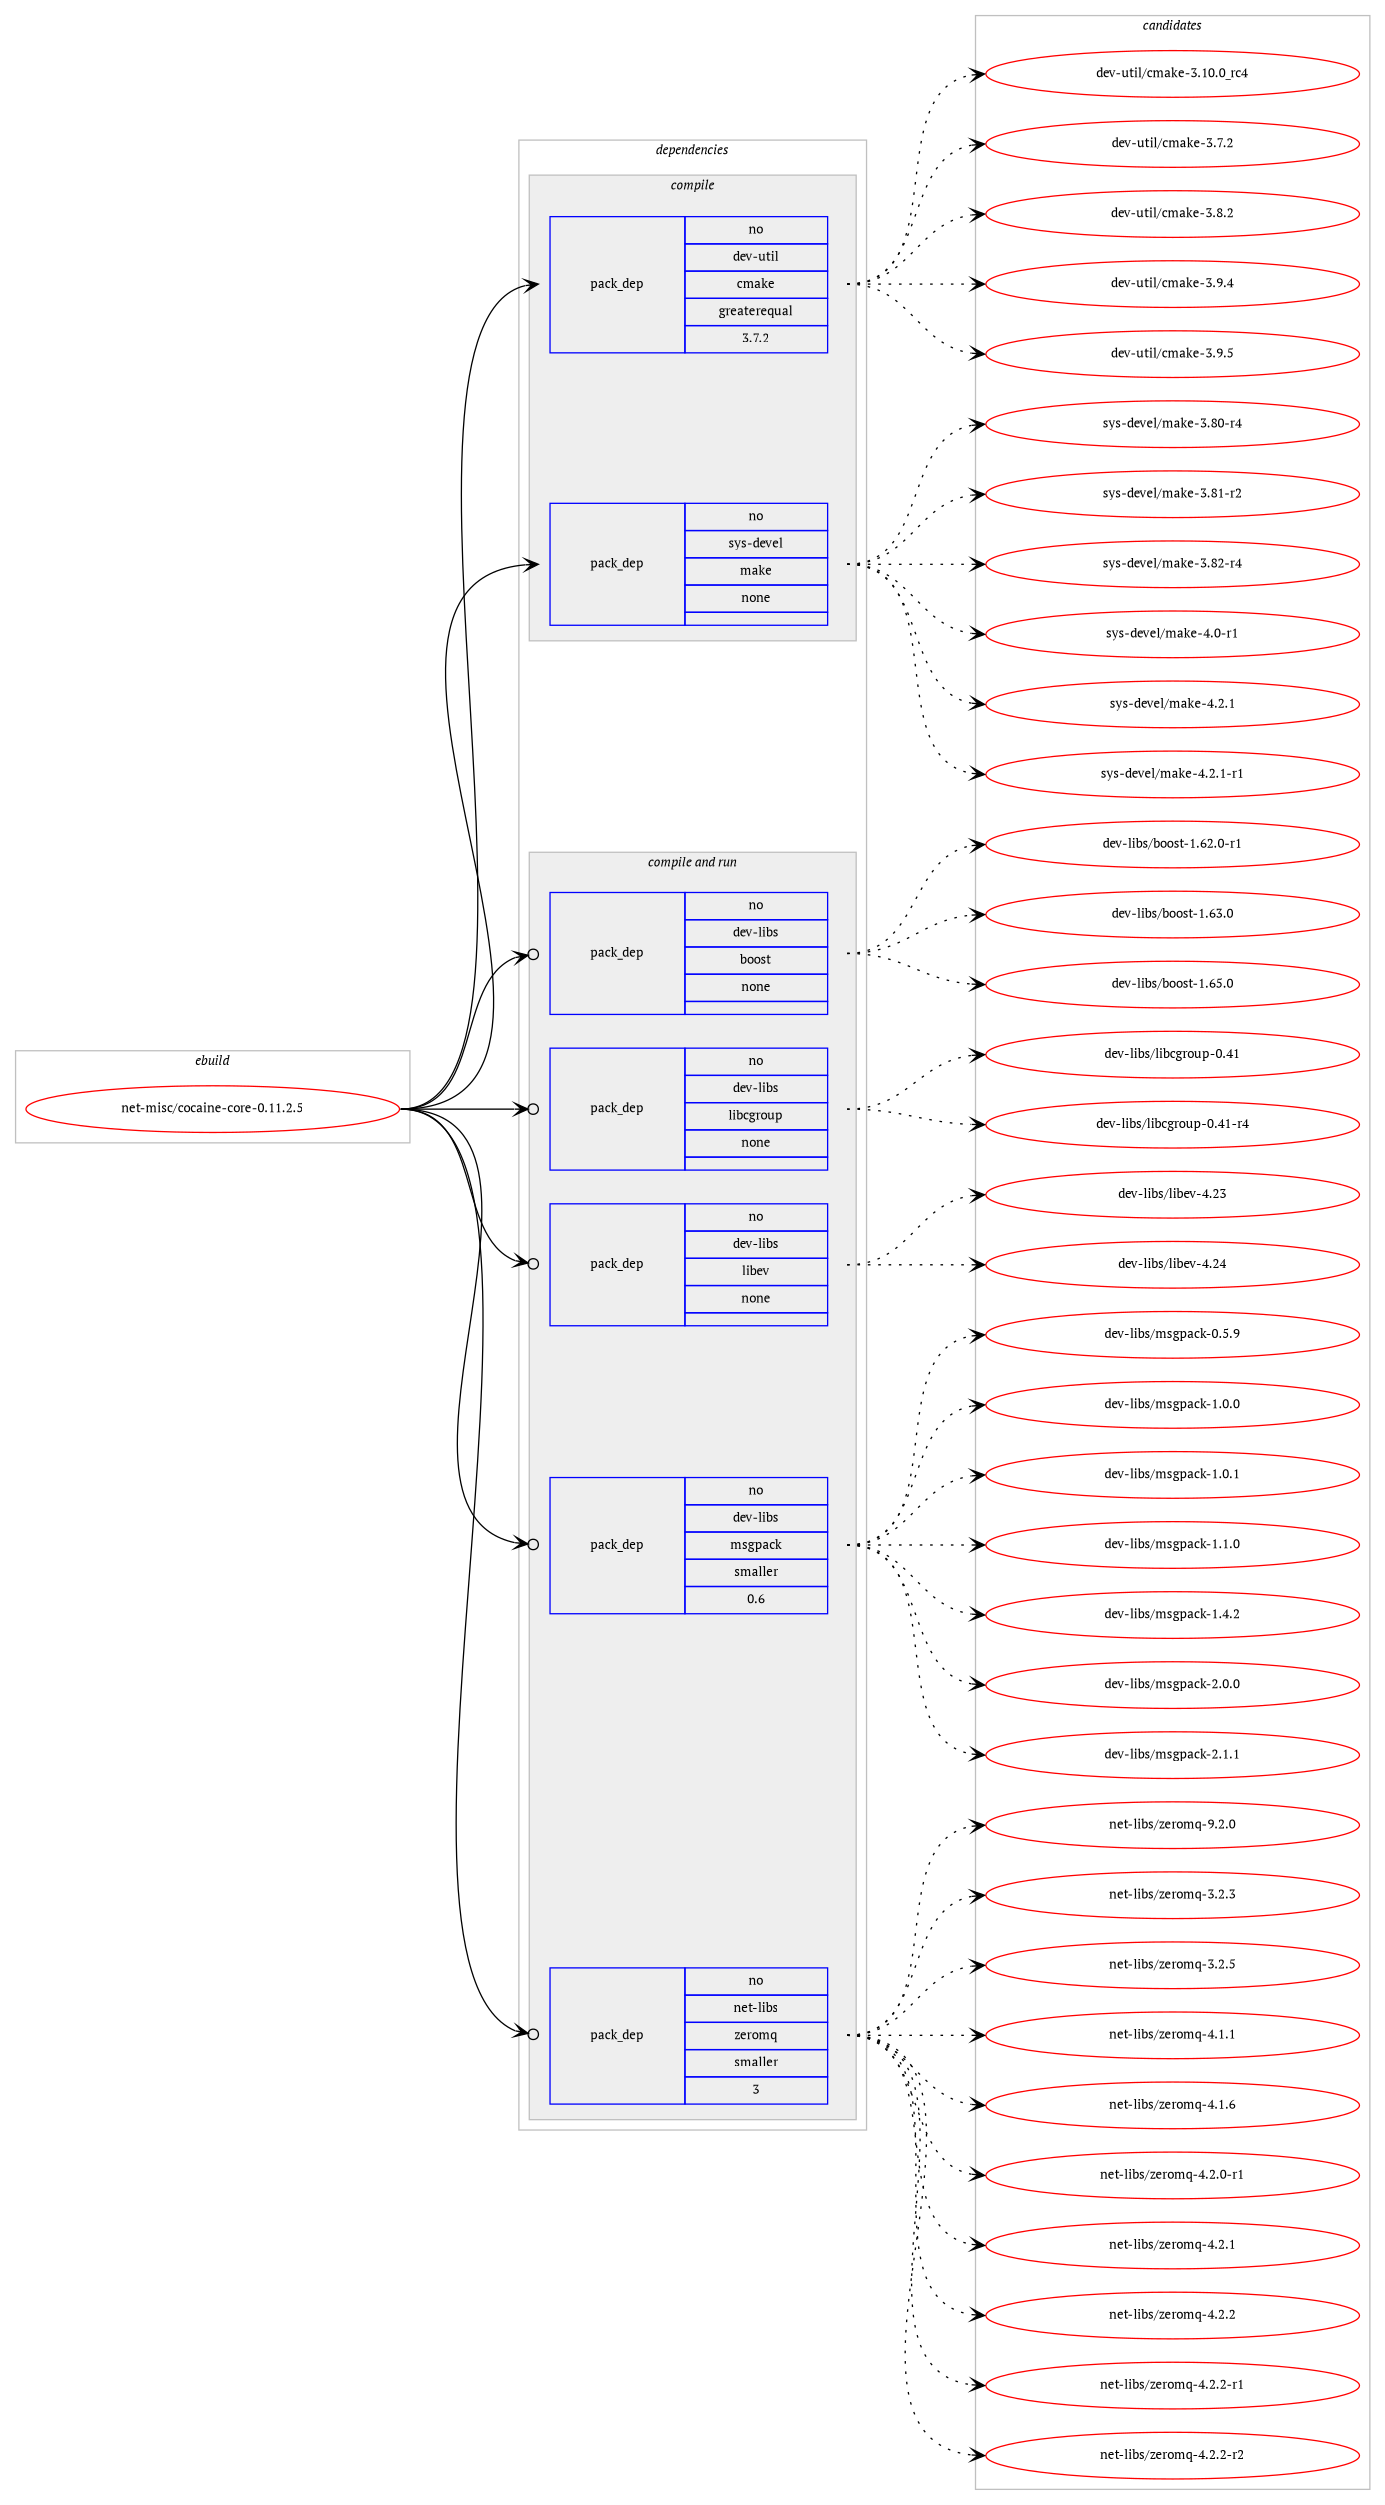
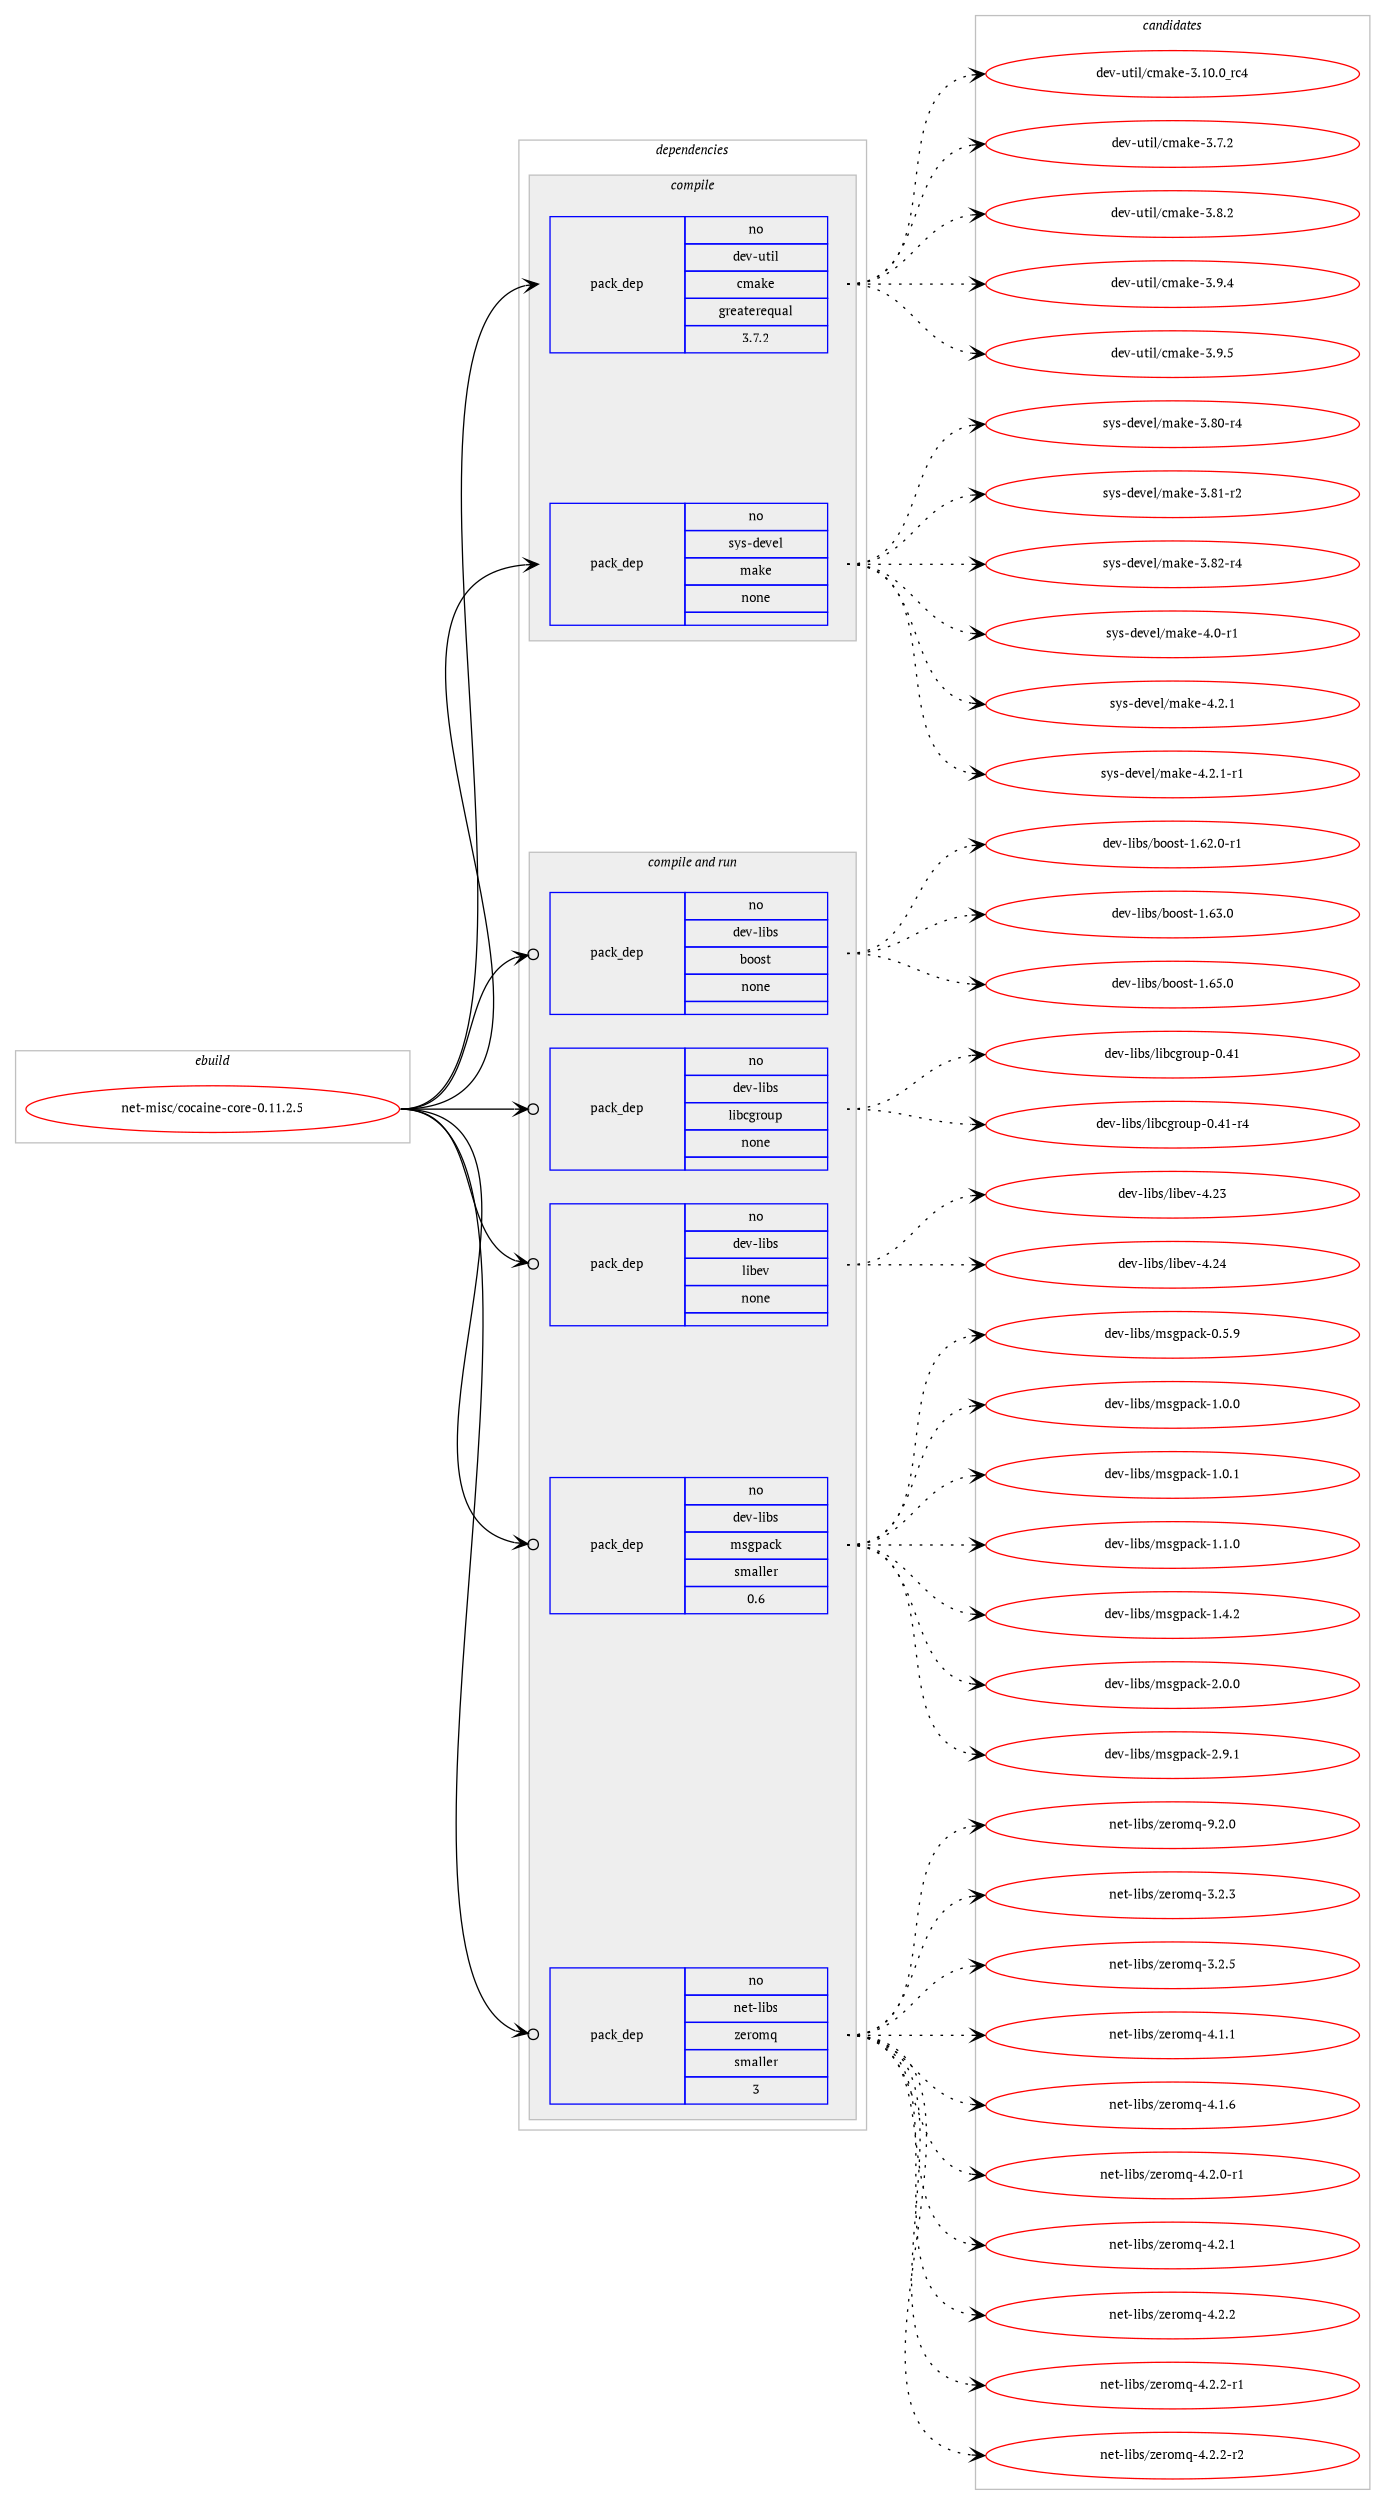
(1173, 1755) -> (1173, 1755)
